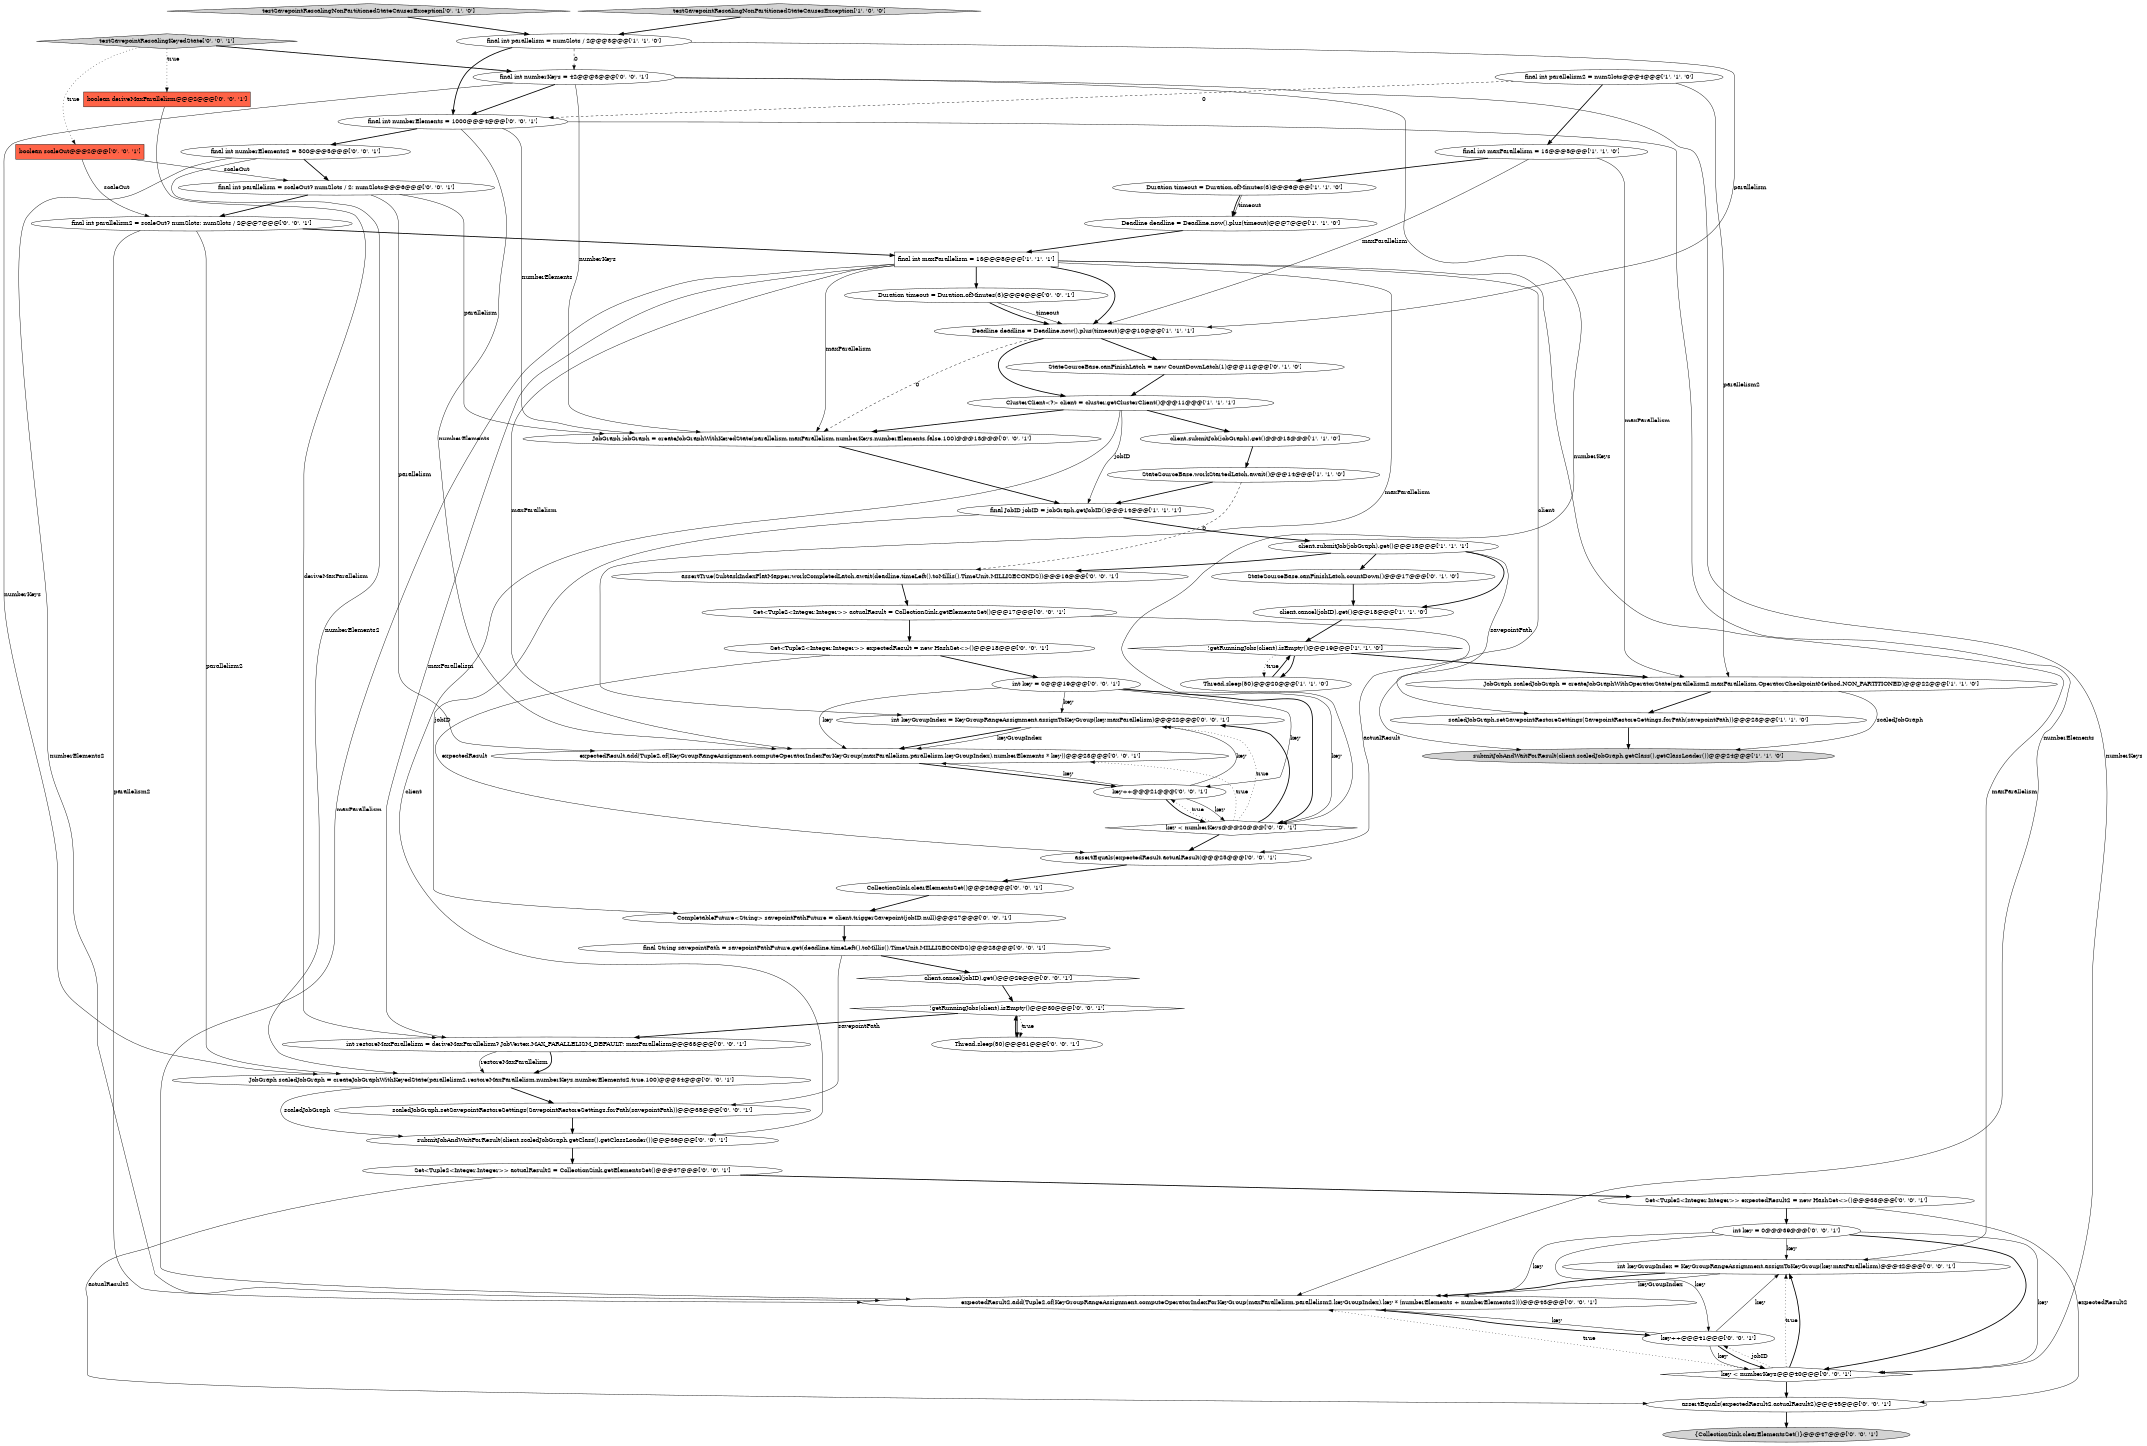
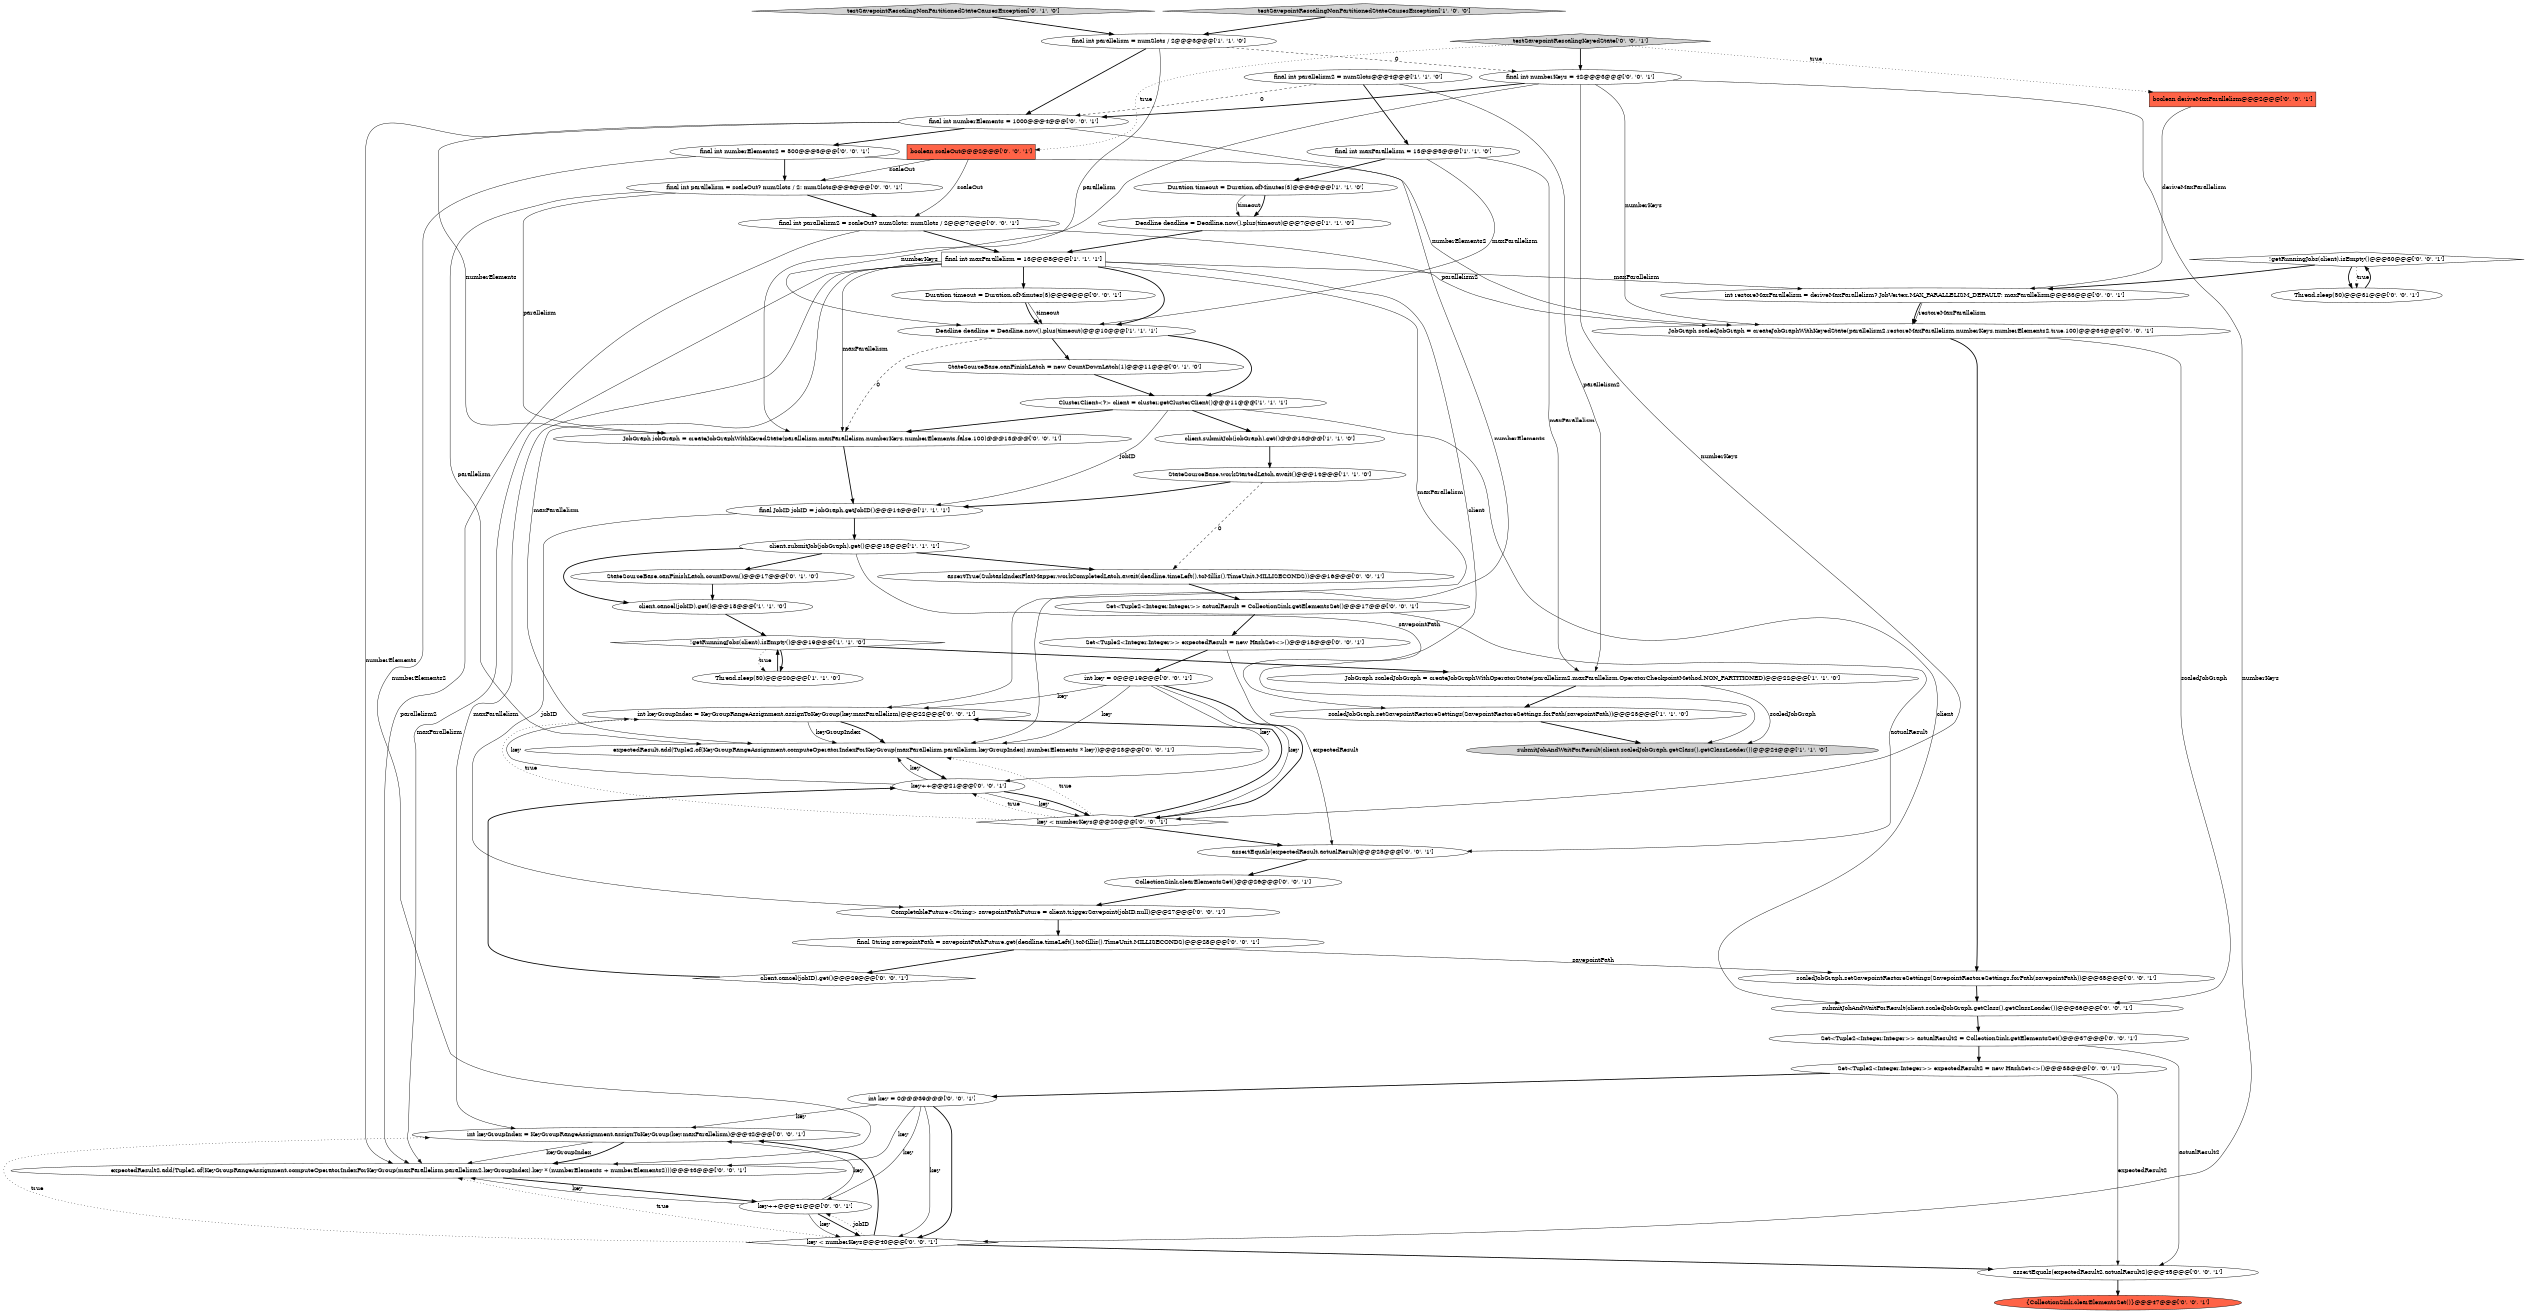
(1006, 992) -> (509, 813)
(1786, 1435) -> (2118, 1303)
